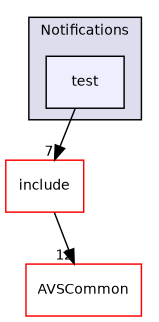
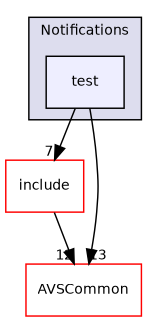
none -> (98, 179)
